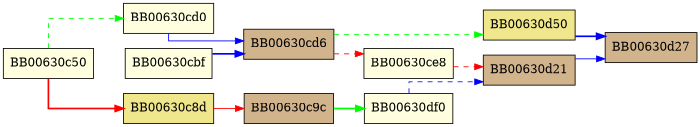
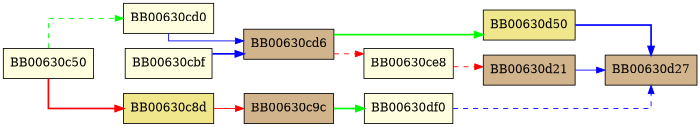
(404, 35) -> (404, 35)
(436, 82) -> (560, 109)
